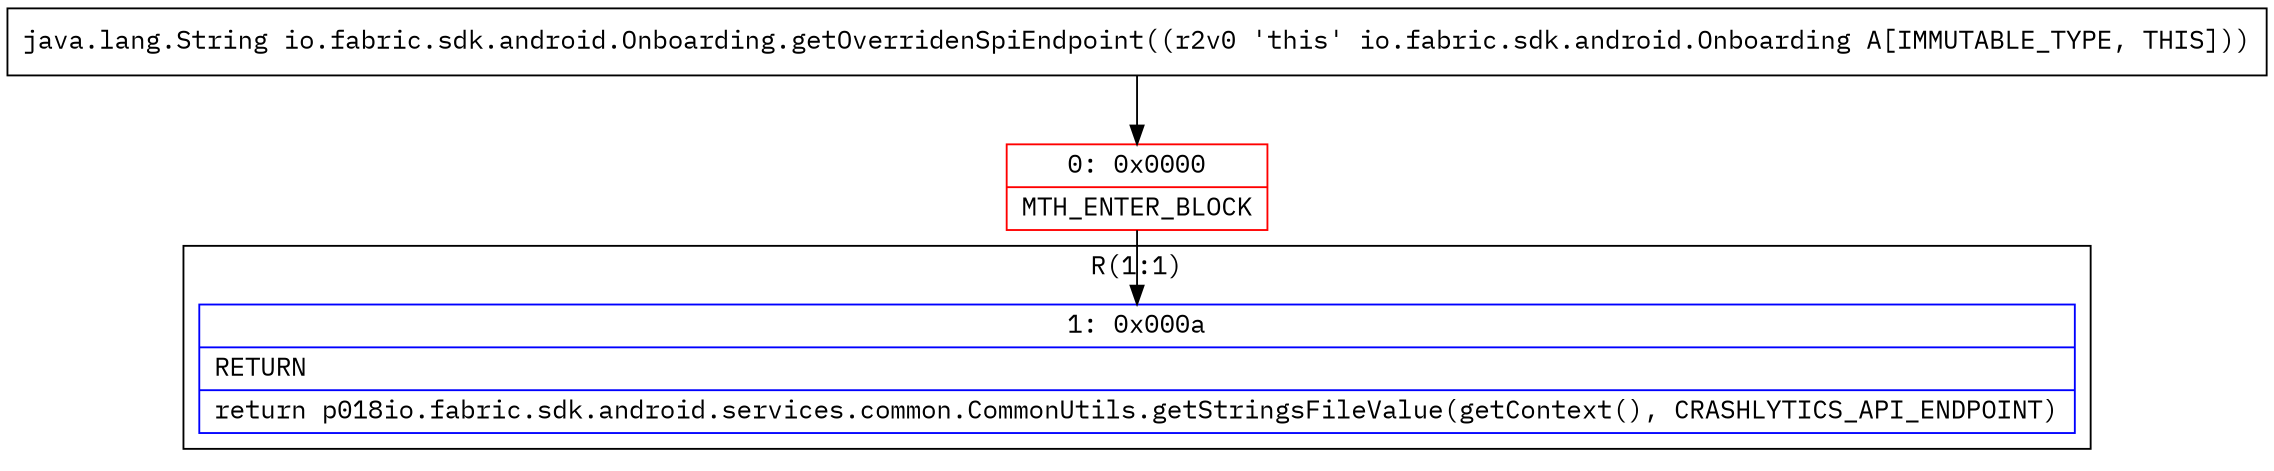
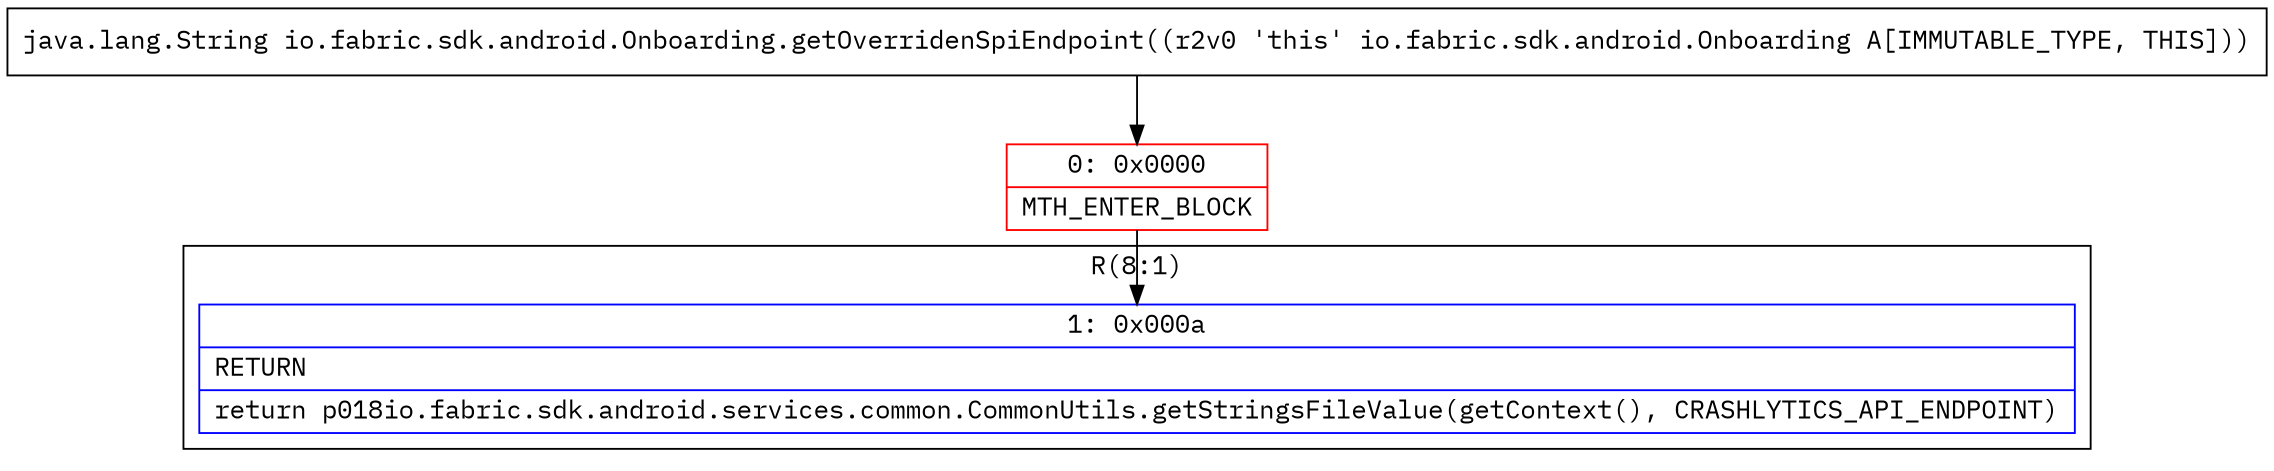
(1137, 267) -> (1137, 267)
